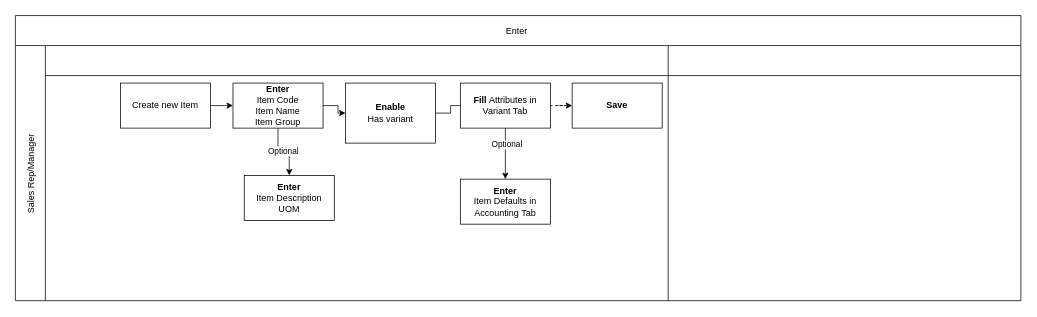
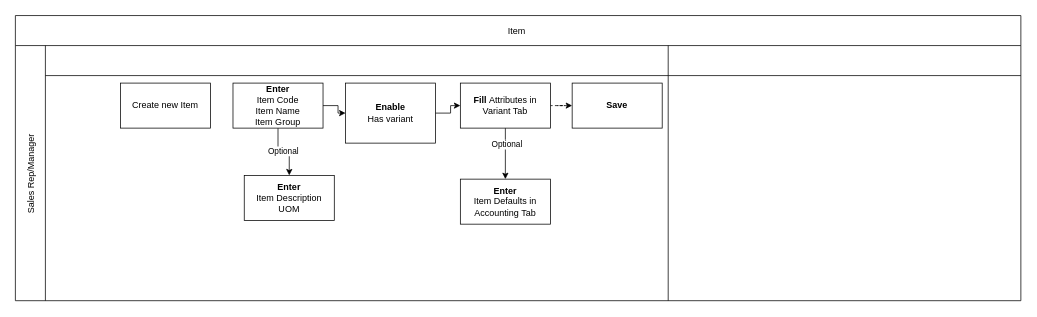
(518, 31) -> (518, 31)
(219, 105) -> none
(456, 105) -> (453, 105)
